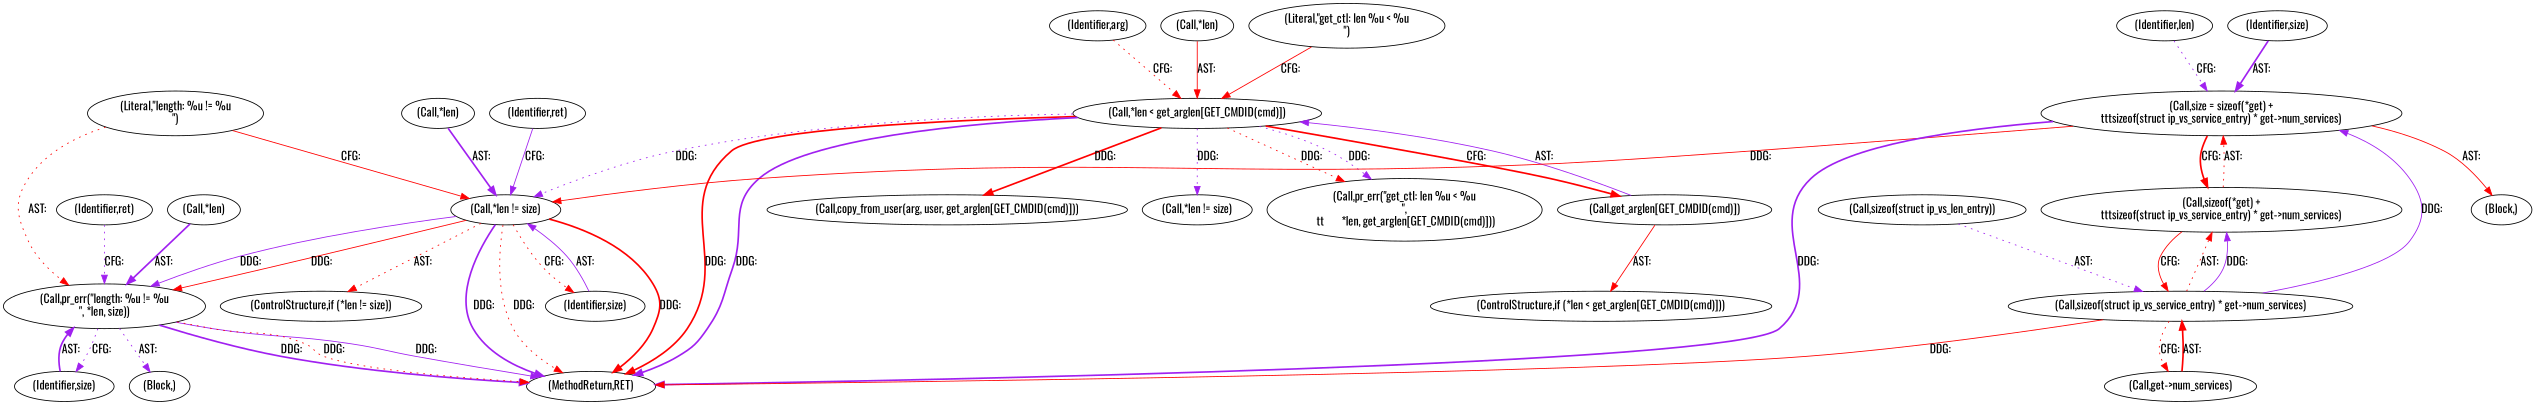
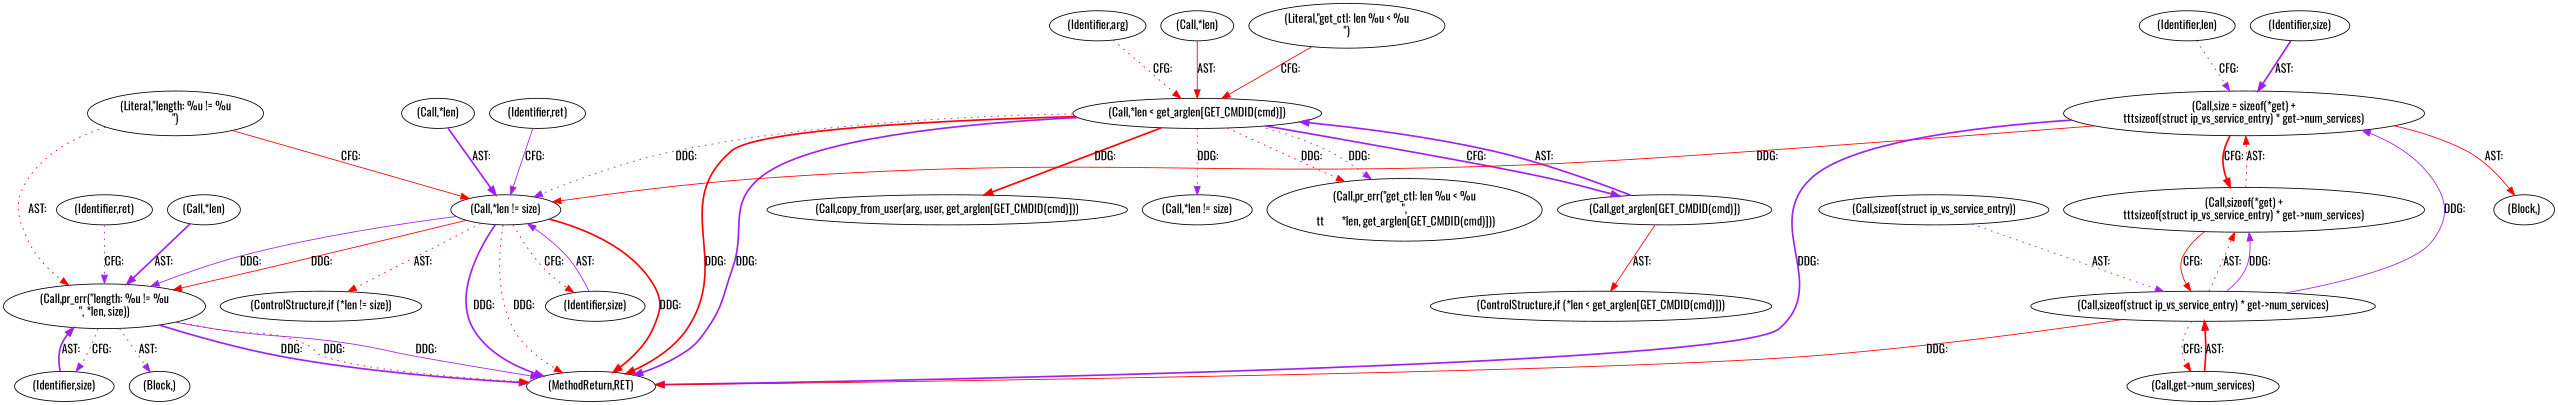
(1473, 147) -> (1473, 147)
(1439, 157) -> (1439, 157)
(1922, 210) -> (1934, 210)
